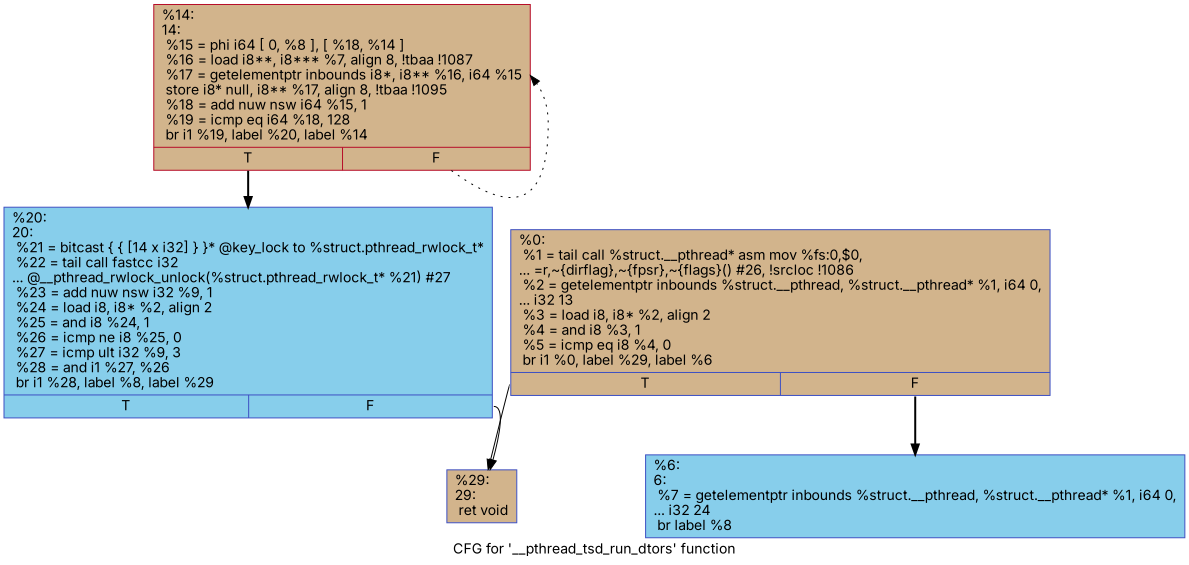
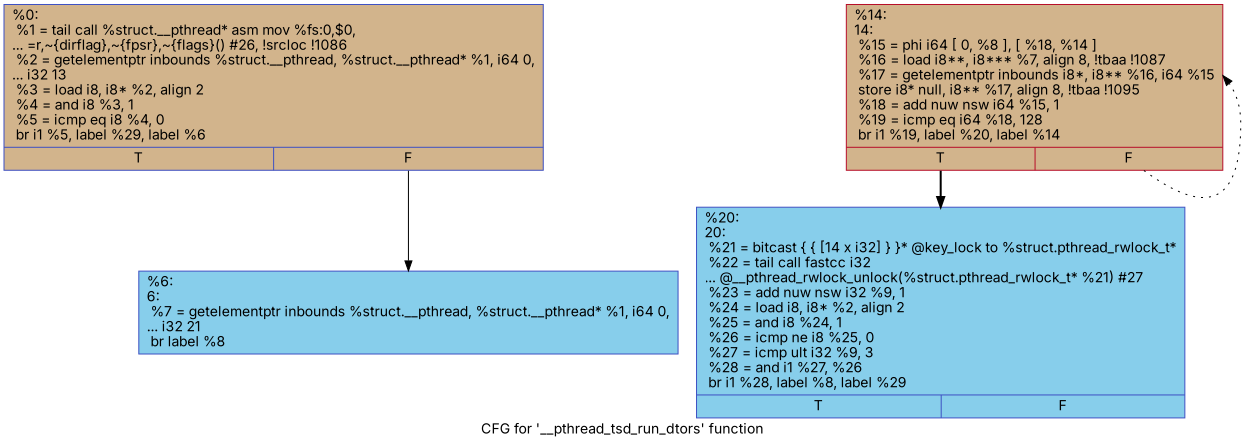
(616, 360) -> (109, 135)
(915, 420) -> (408, 216)
(482, 496) -> none
(683, 511) -> (174, 327)
